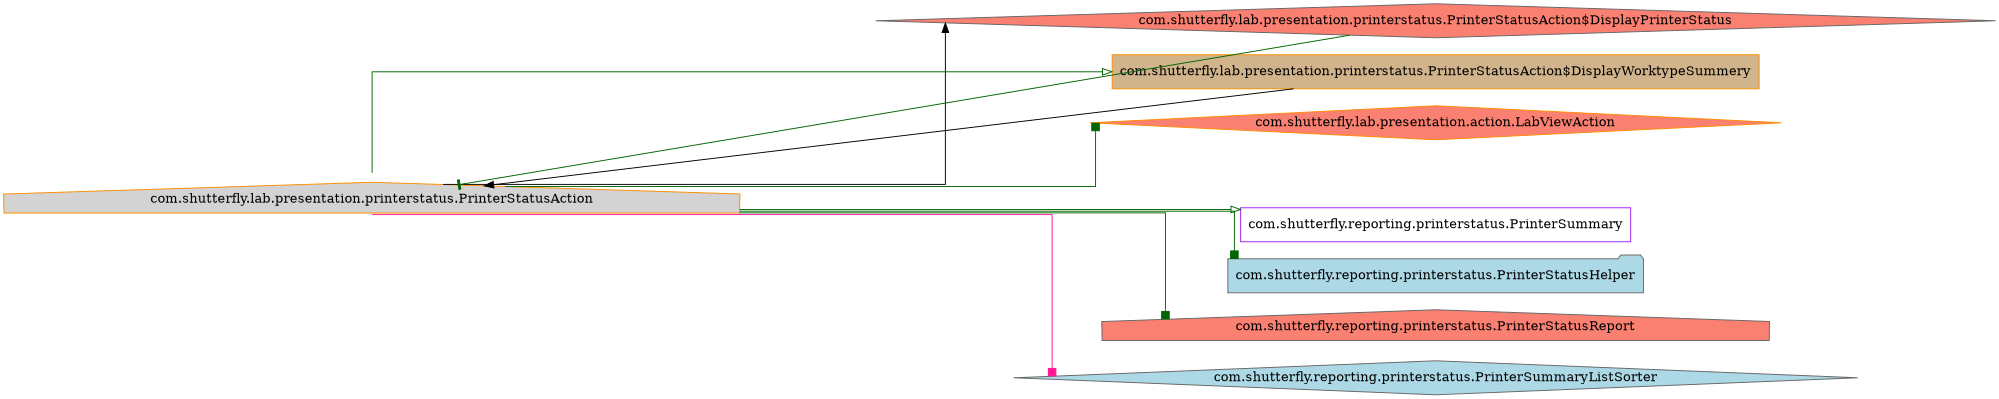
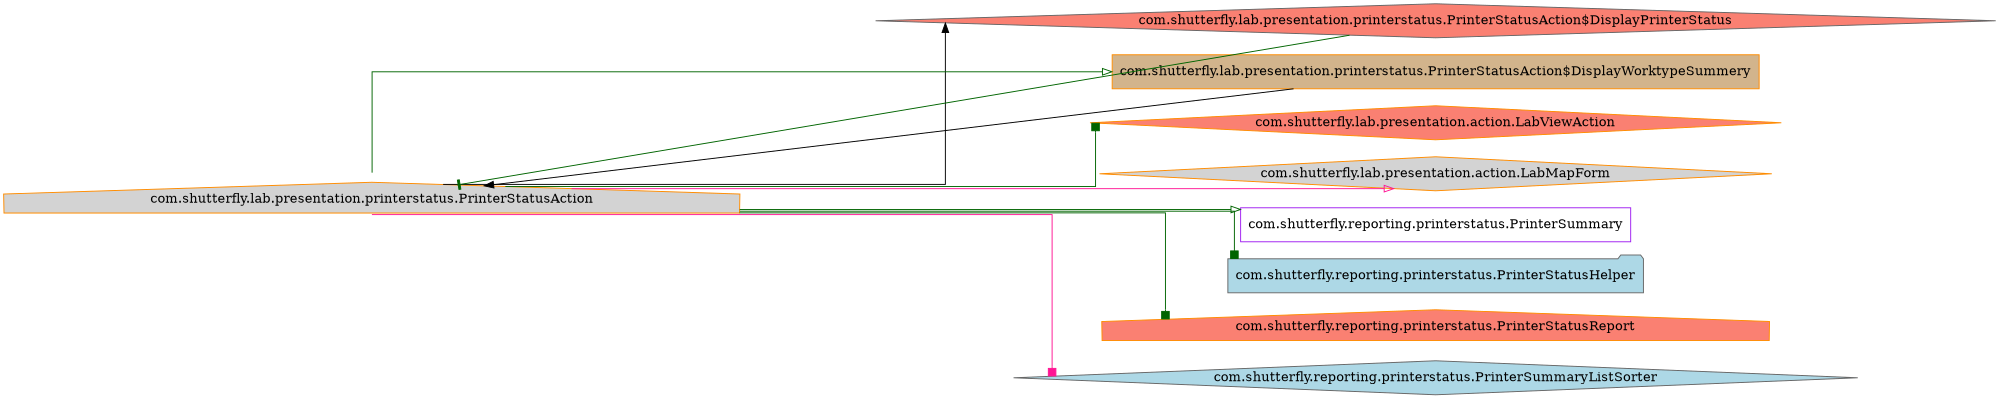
none -> (1436, 174)
(1436, 327) -> (1436, 327)
